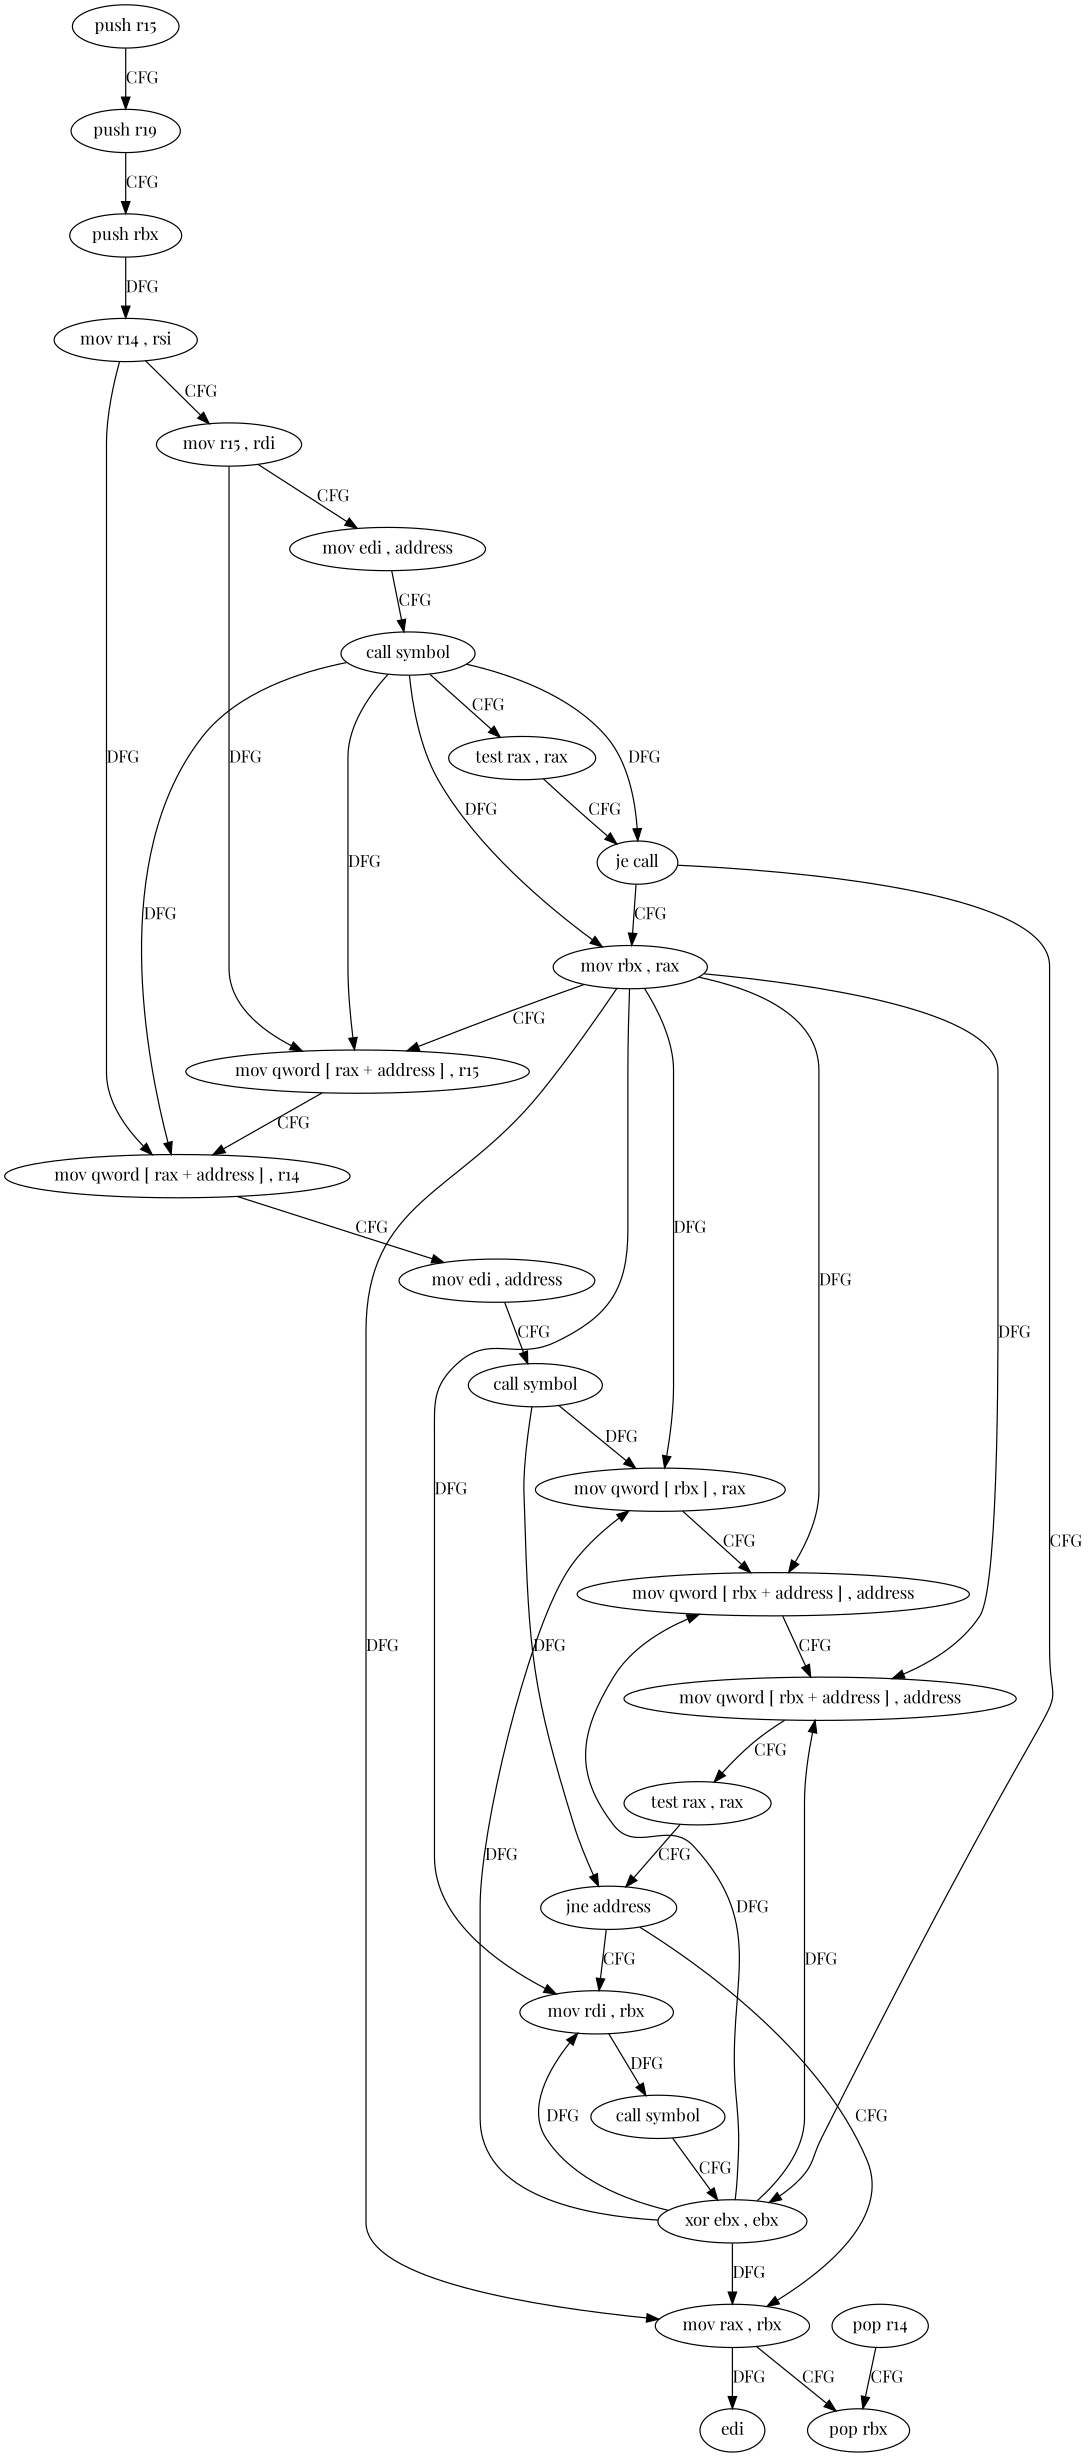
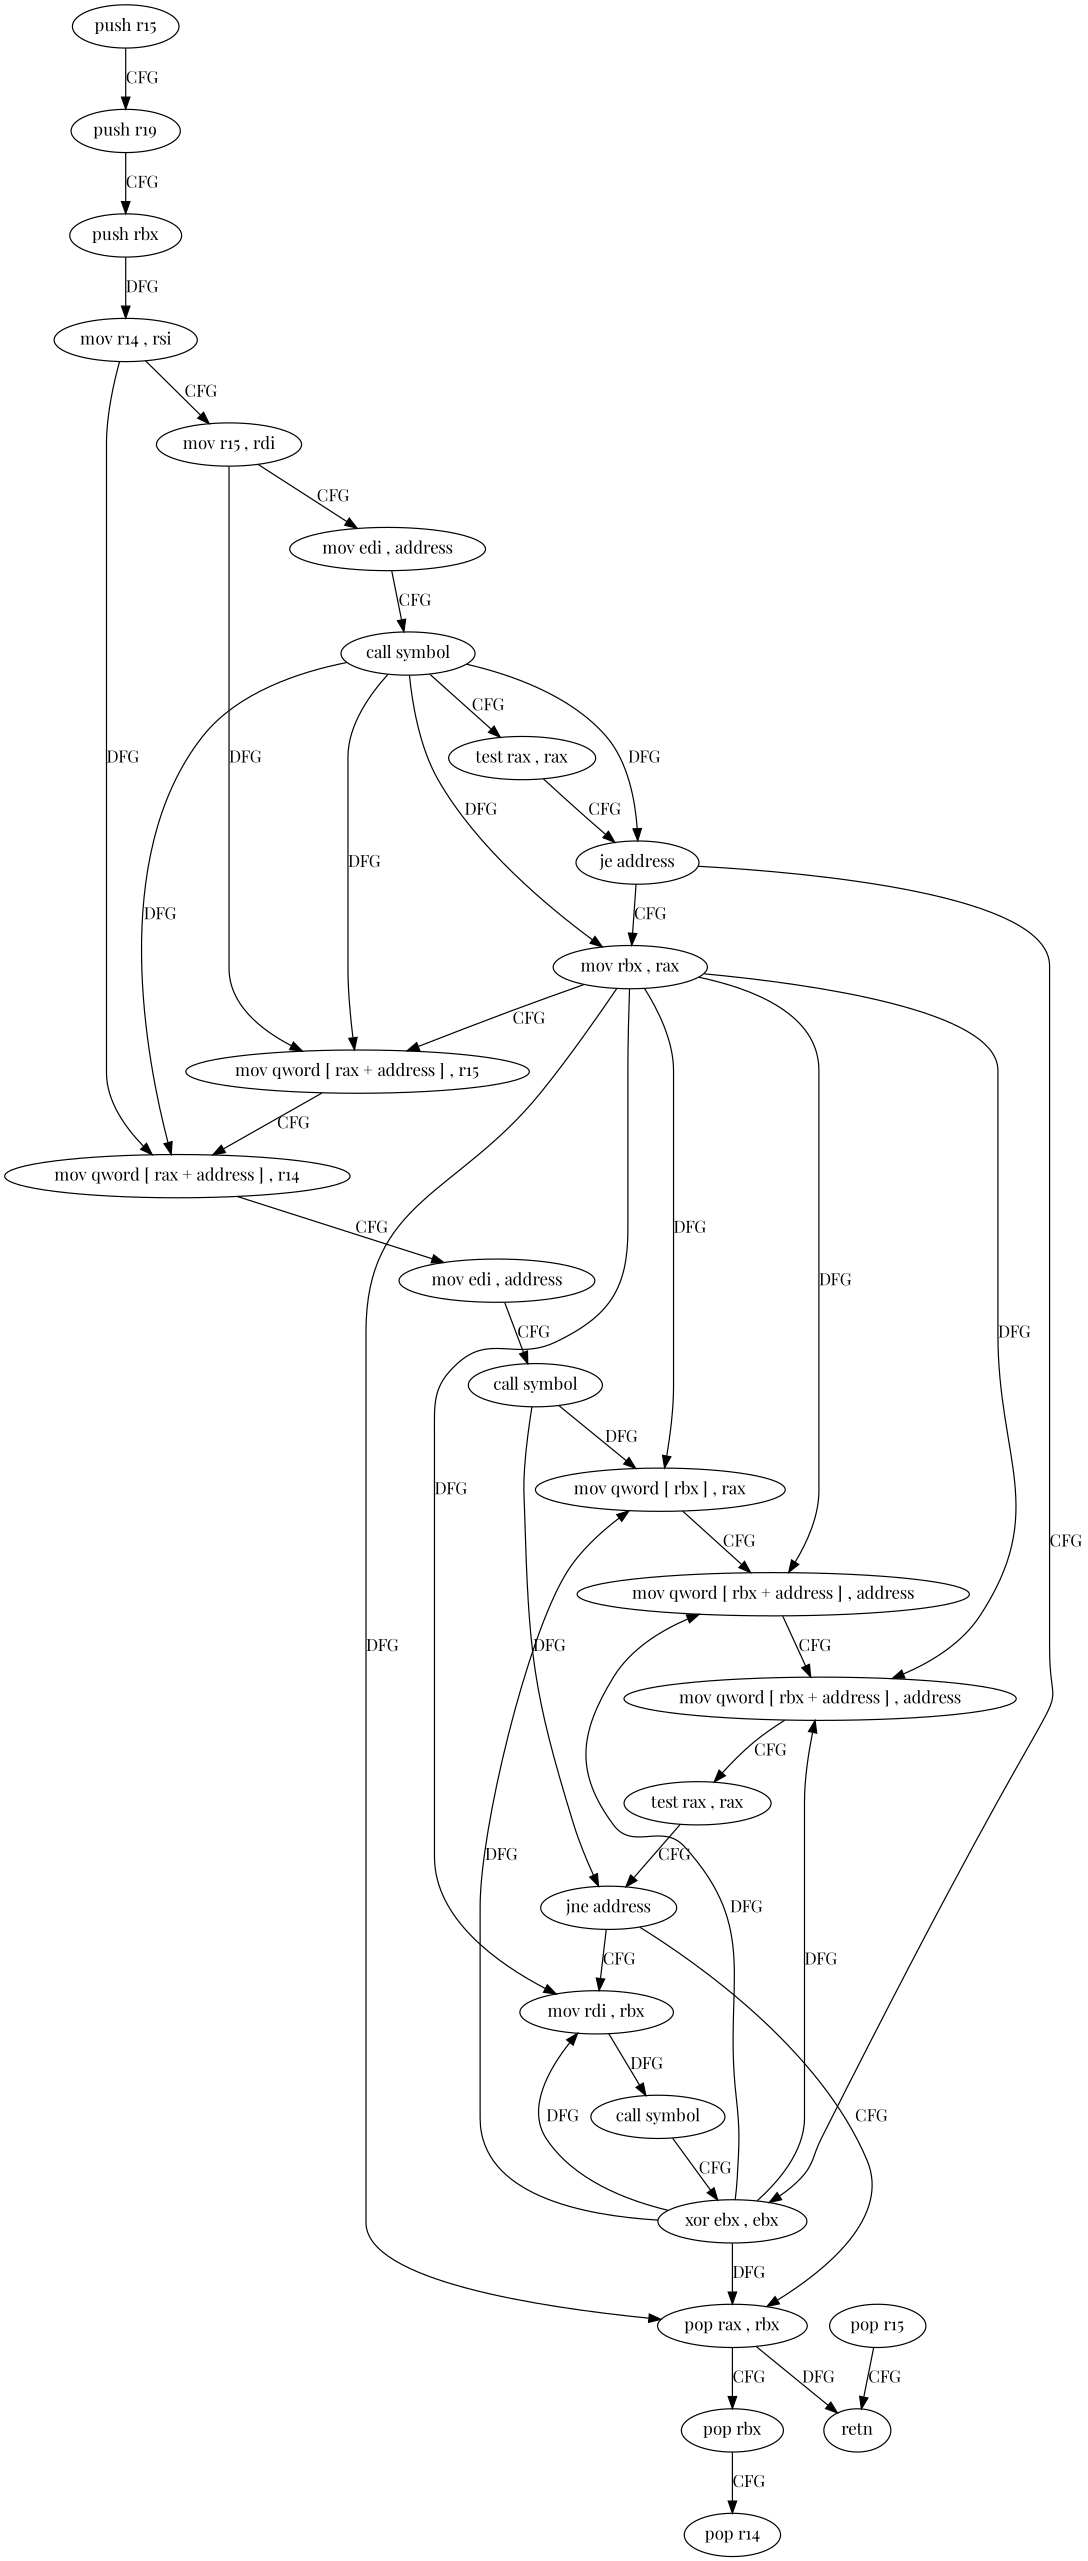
(638, 863) -> (638, 863)
(732, 2326) -> (732, 2326)
none -> (878, 2326)
(871, 2372) -> (732, 2477)
(732, 2430) -> (857, 2430)
